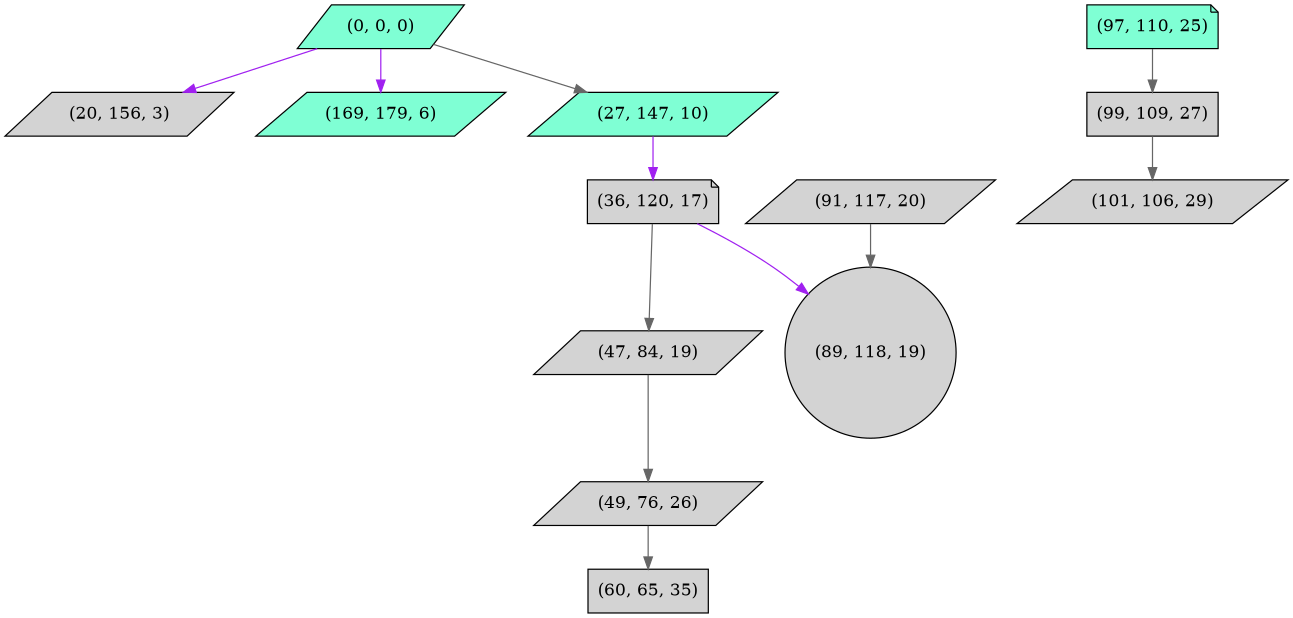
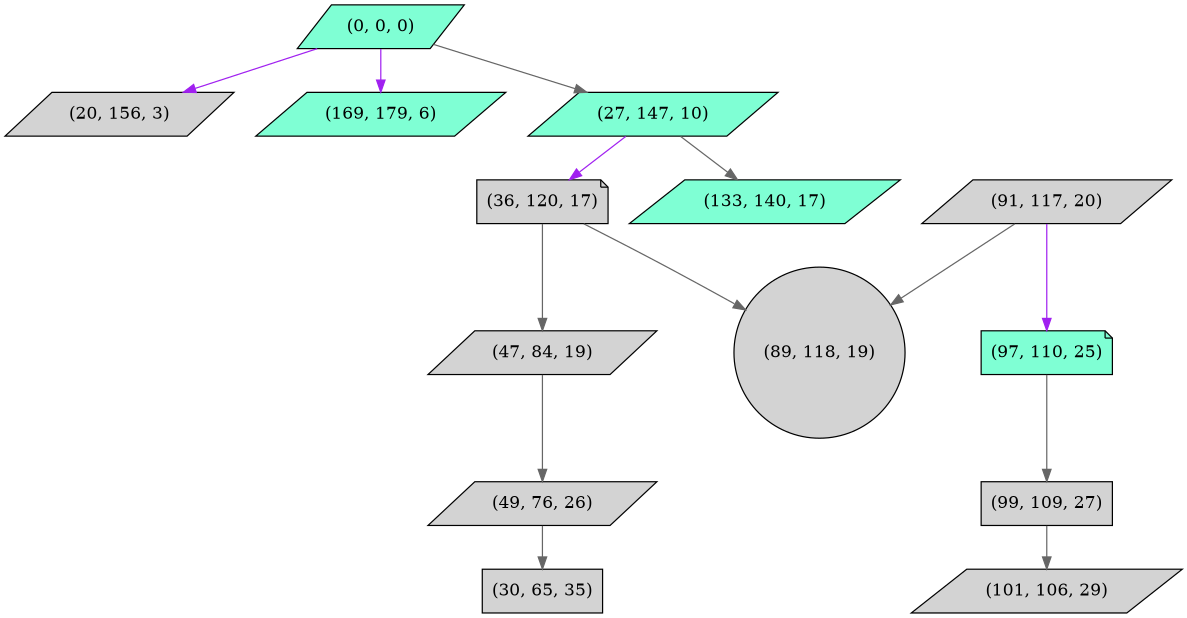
none -> (765, 202)
(750, 252) -> (659, 263)
none -> (1047, 271)
(648, 591) -> (542, 591)
